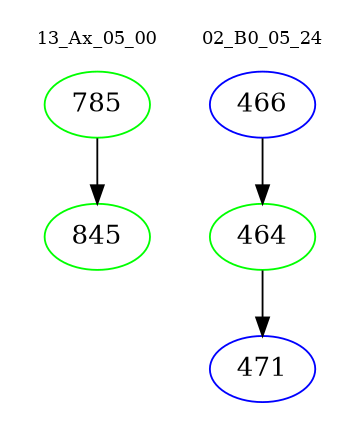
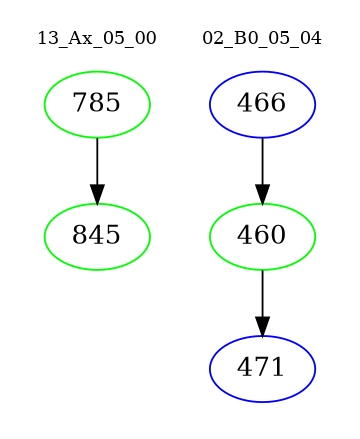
(263, 39) -> (263, 39)
(263, 237) -> (263, 237)
